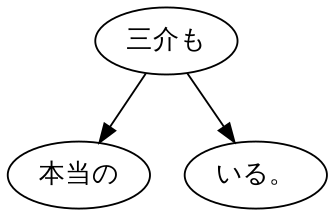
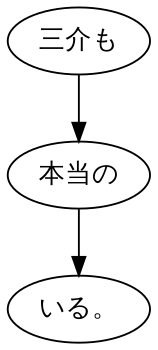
(205, 100) -> (79, 233)
